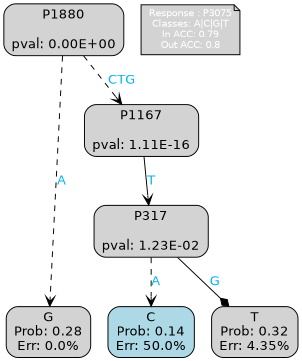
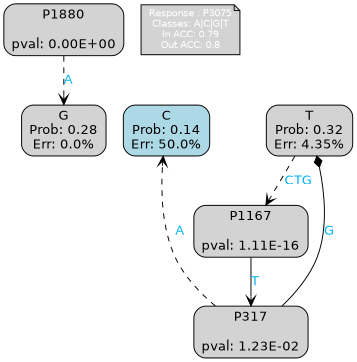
(100, 76) -> (283, 176)
